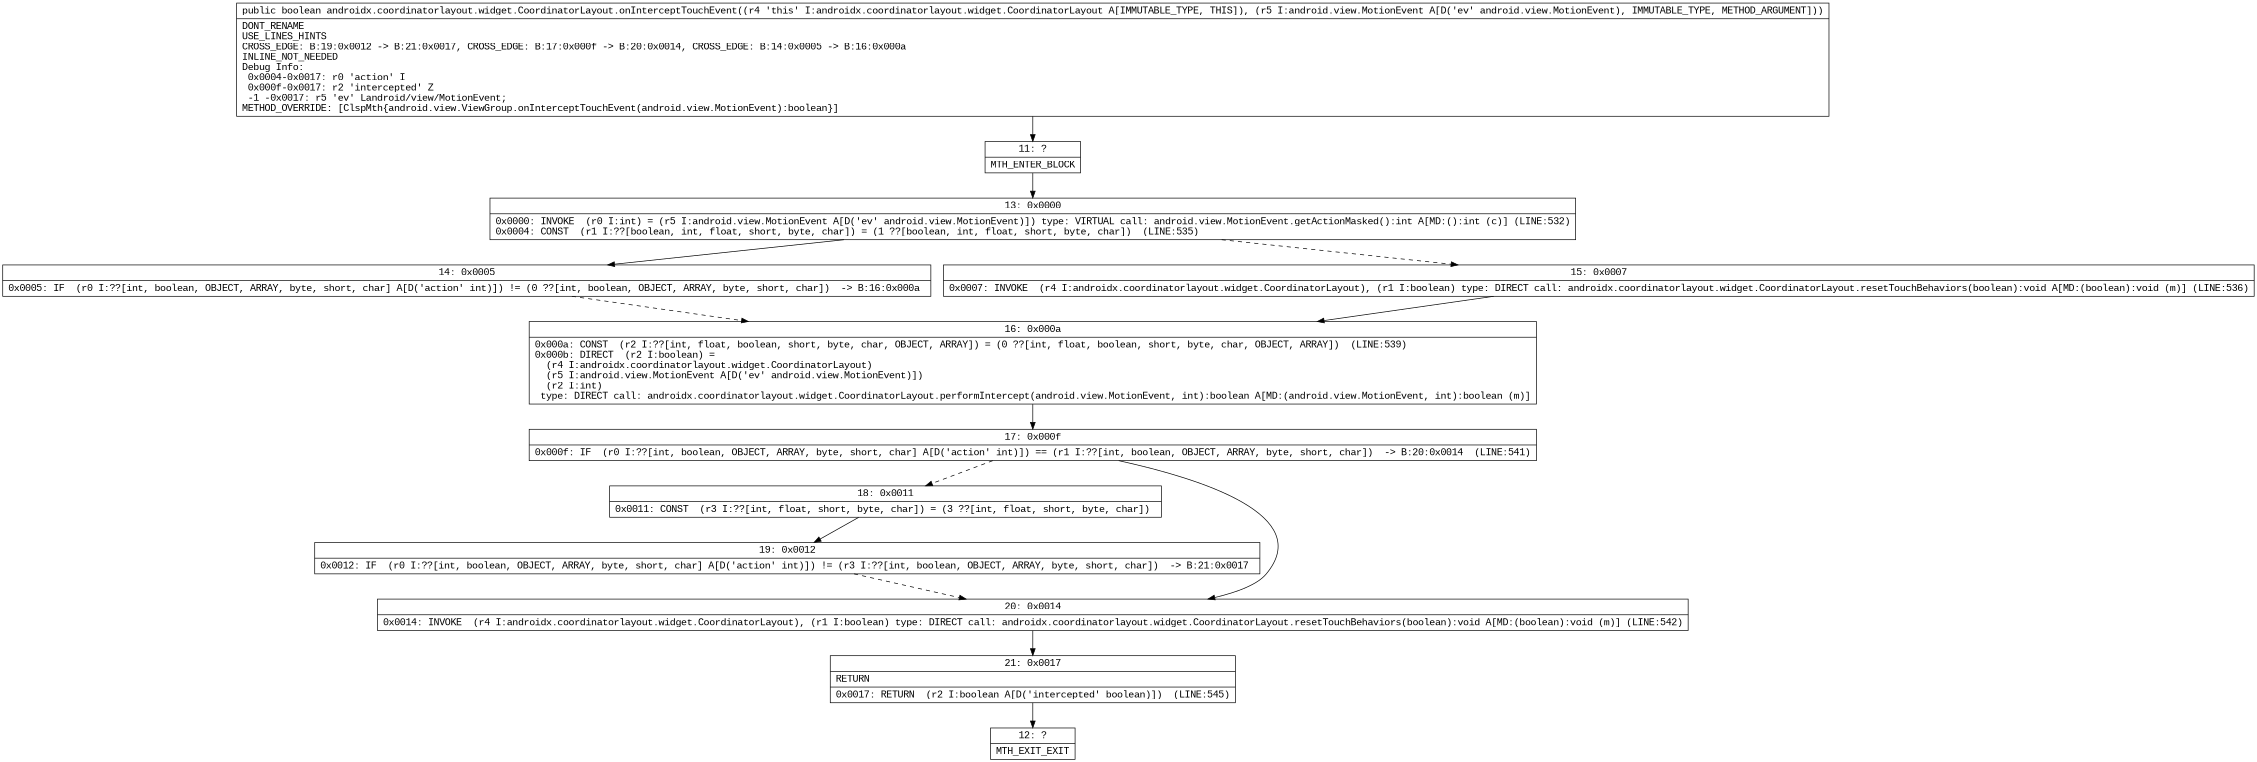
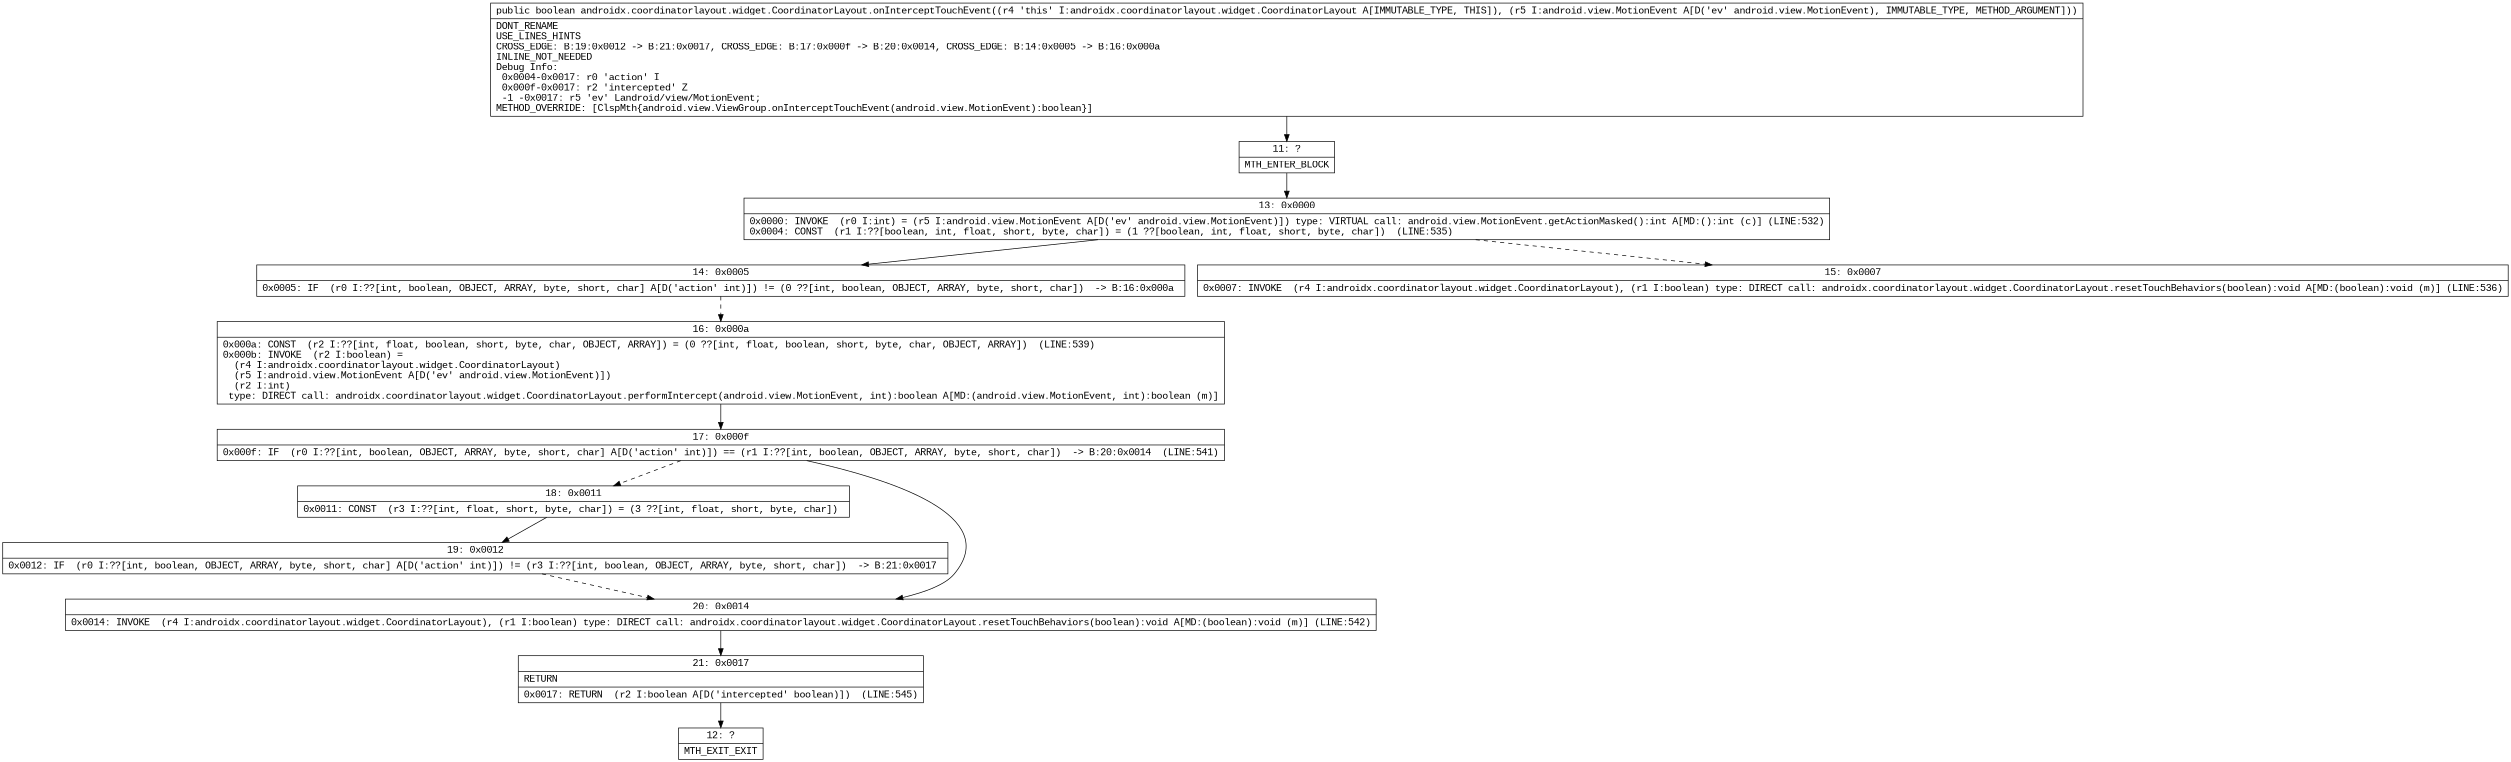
(1409, 308) -> none
(628, 355) -> (316, 355)
